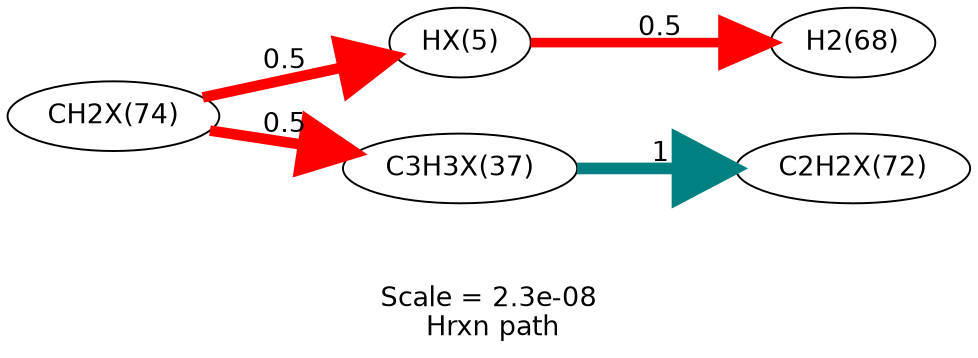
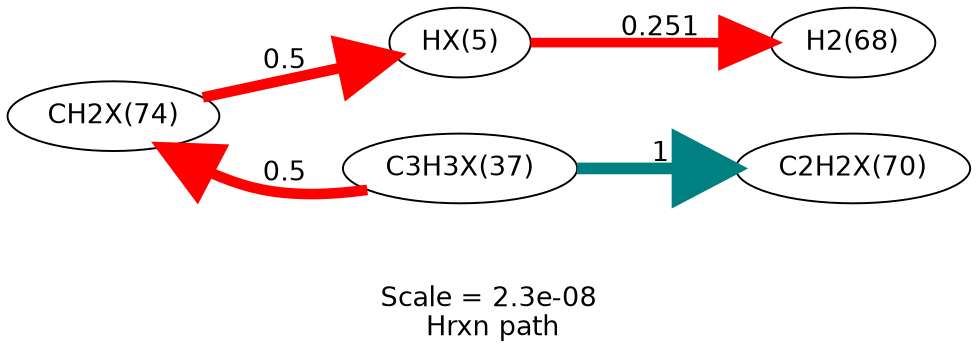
(657, 28) -> (657, 28)
(256, 138) -> (287, 193)
(853, 168) -> (853, 168)
